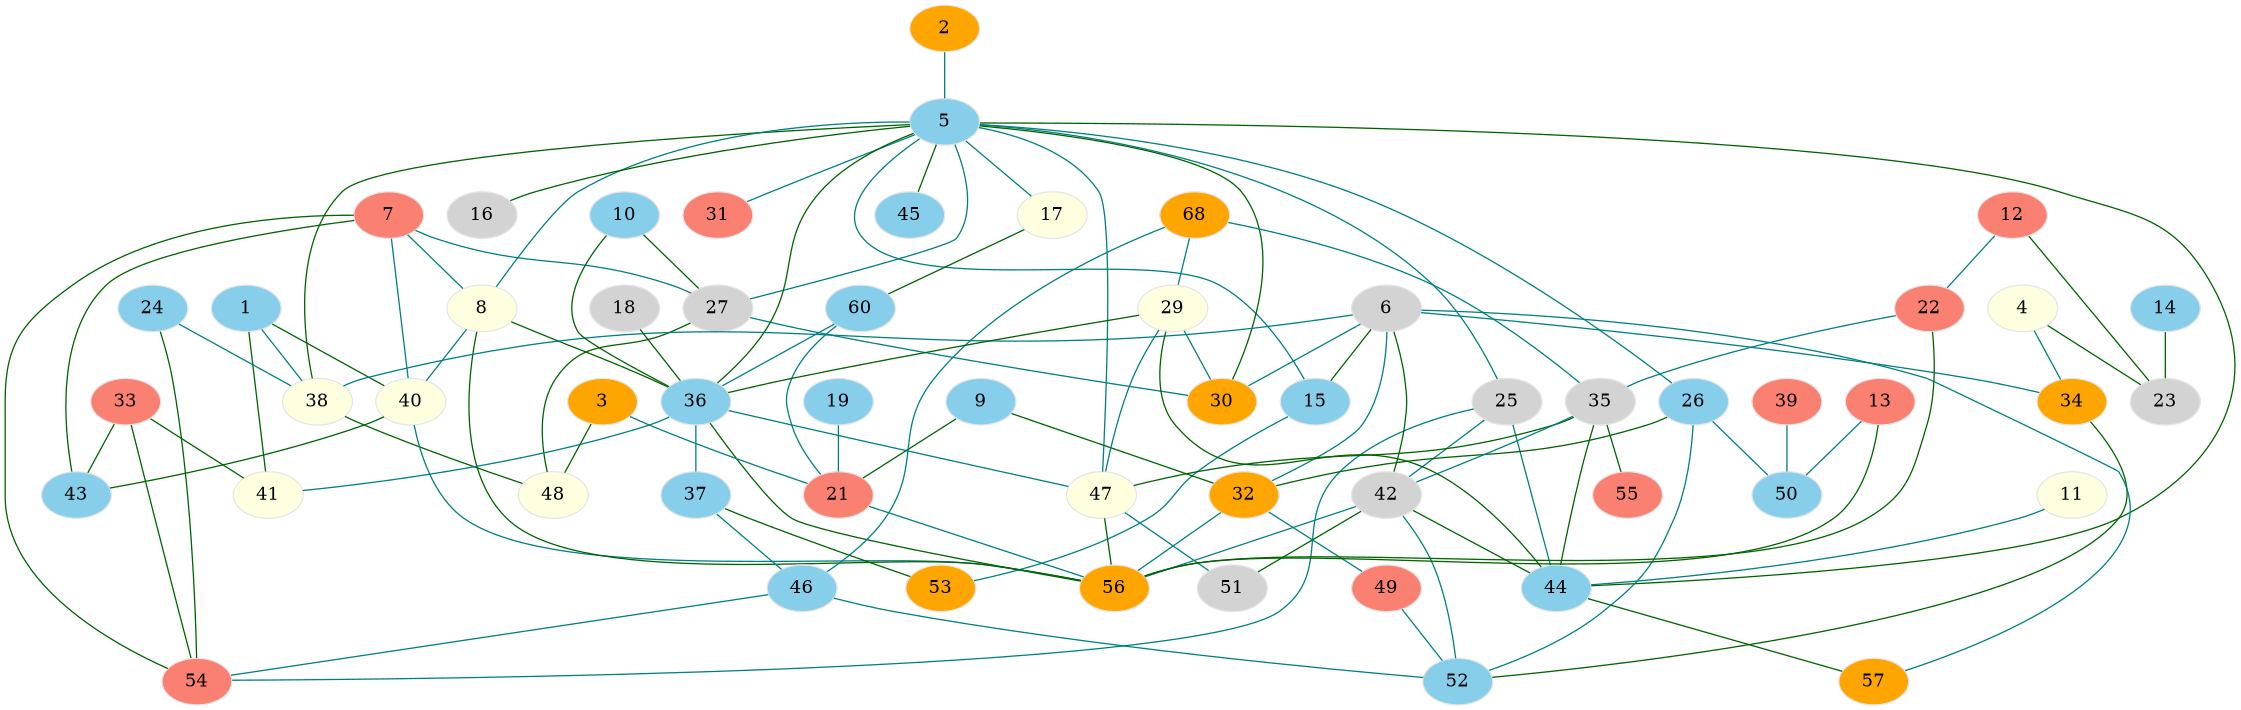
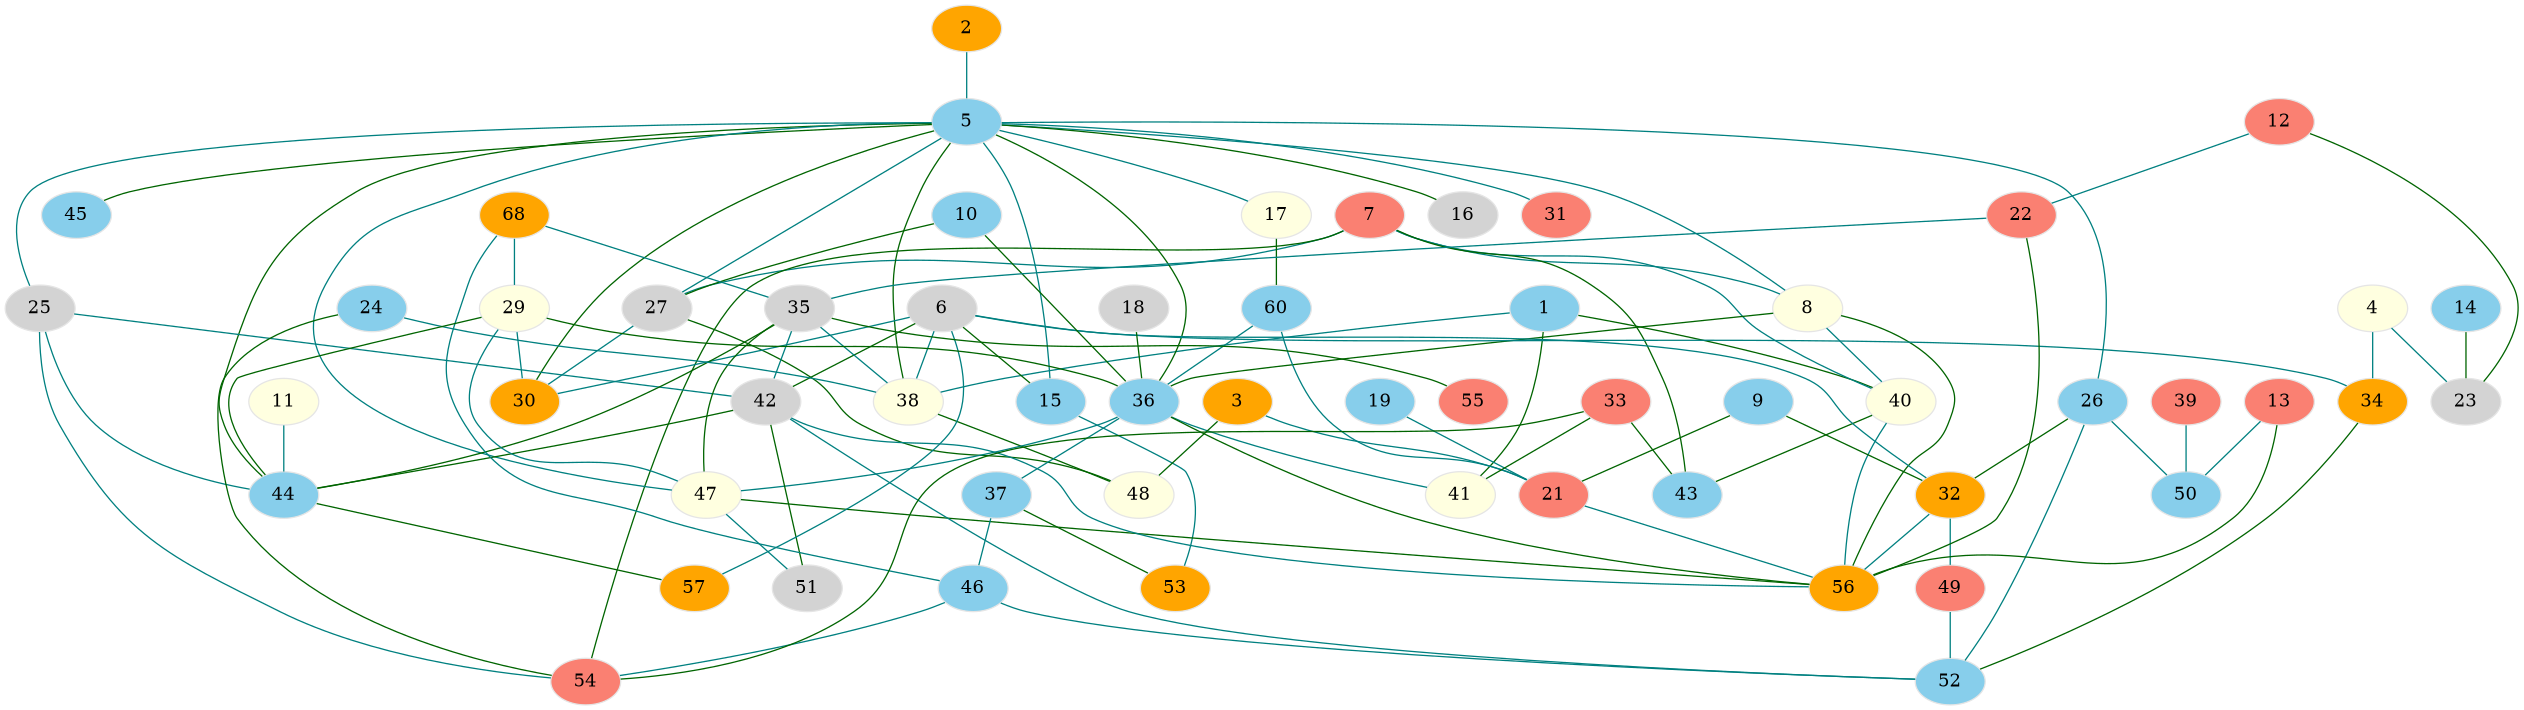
(2094, 355) -> (2419, 355)
none -> (861, 361)
